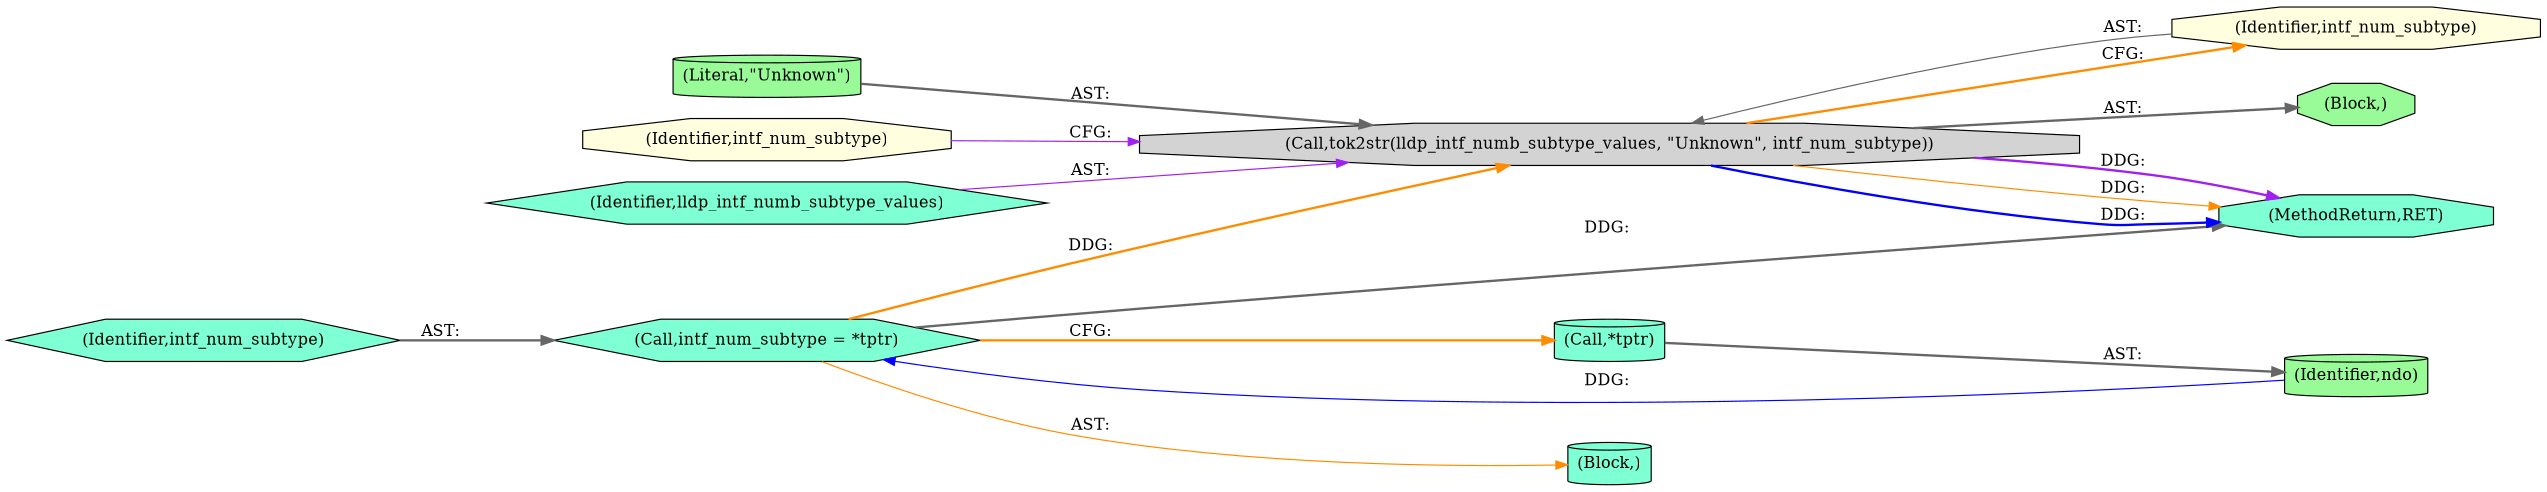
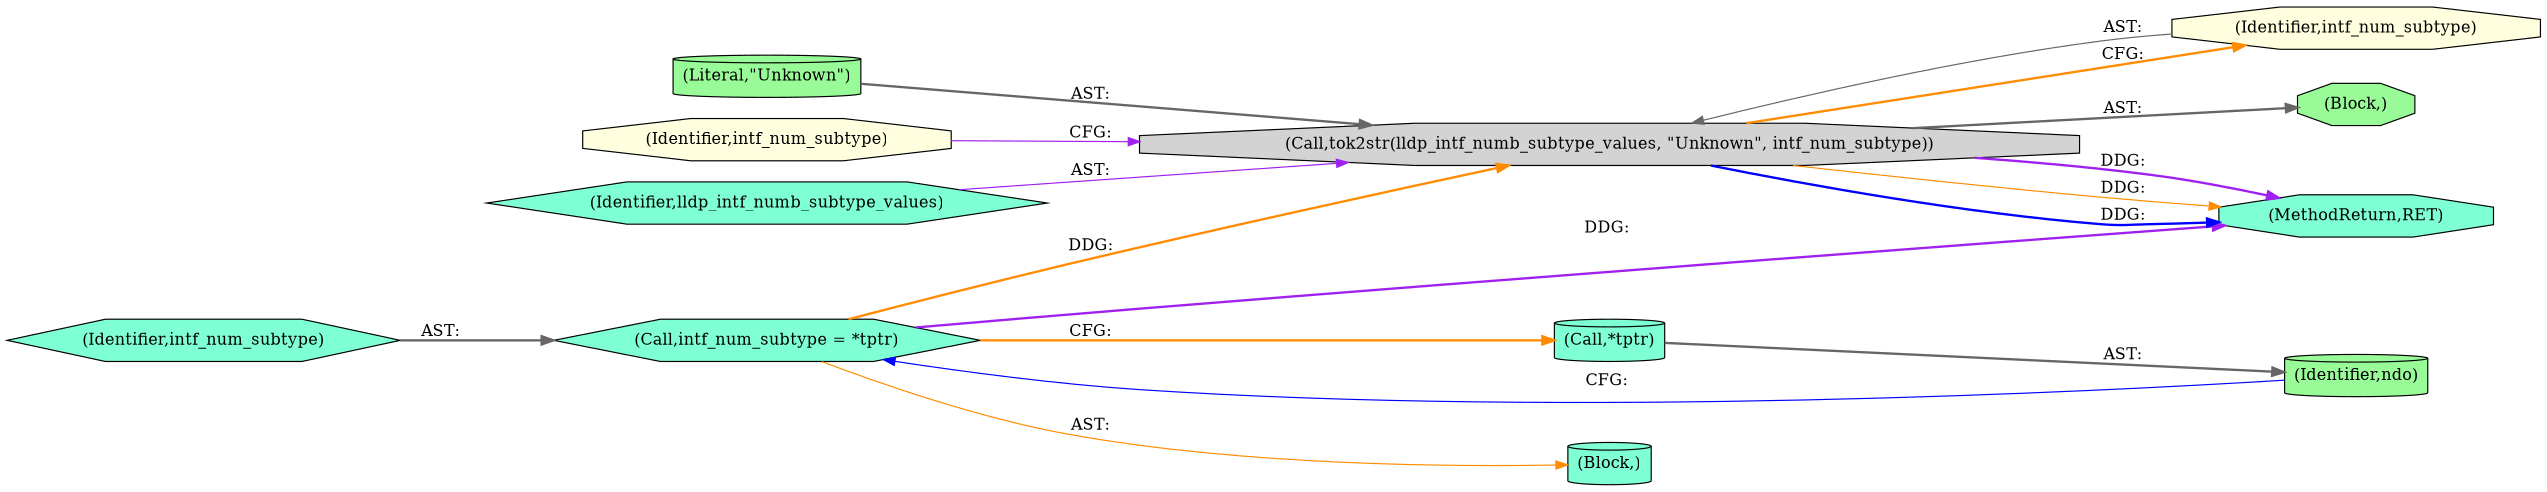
(1564, 275) -> (1564, 275)
(1609, 381) -> (1609, 381)
